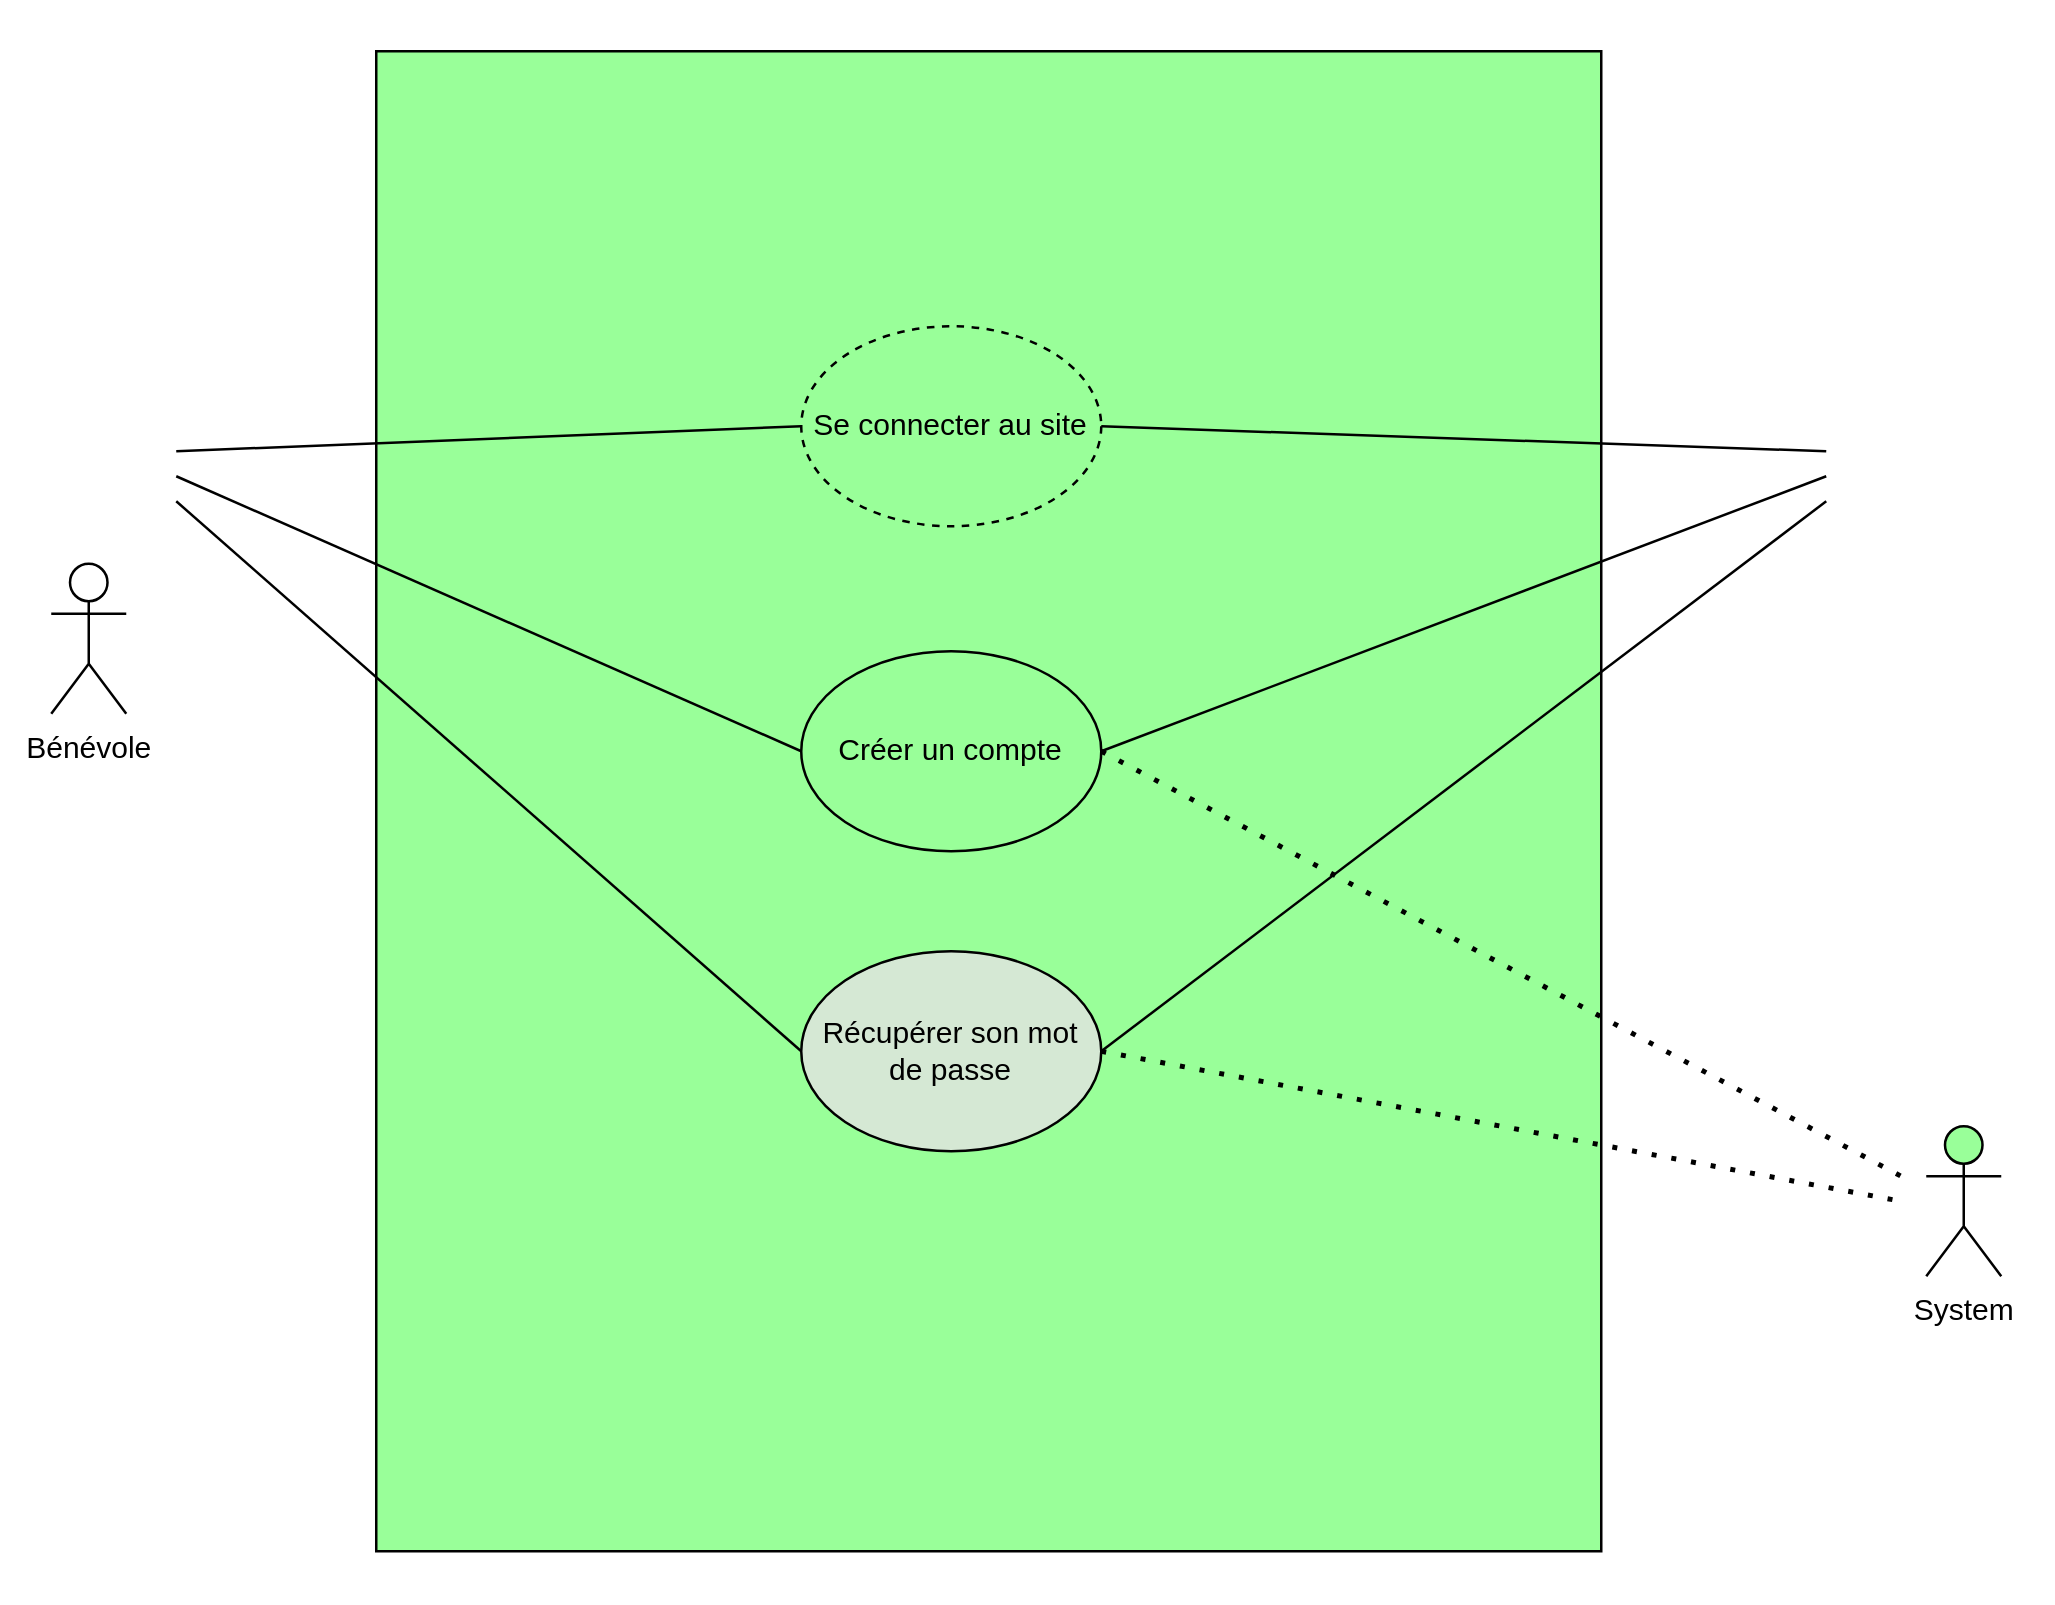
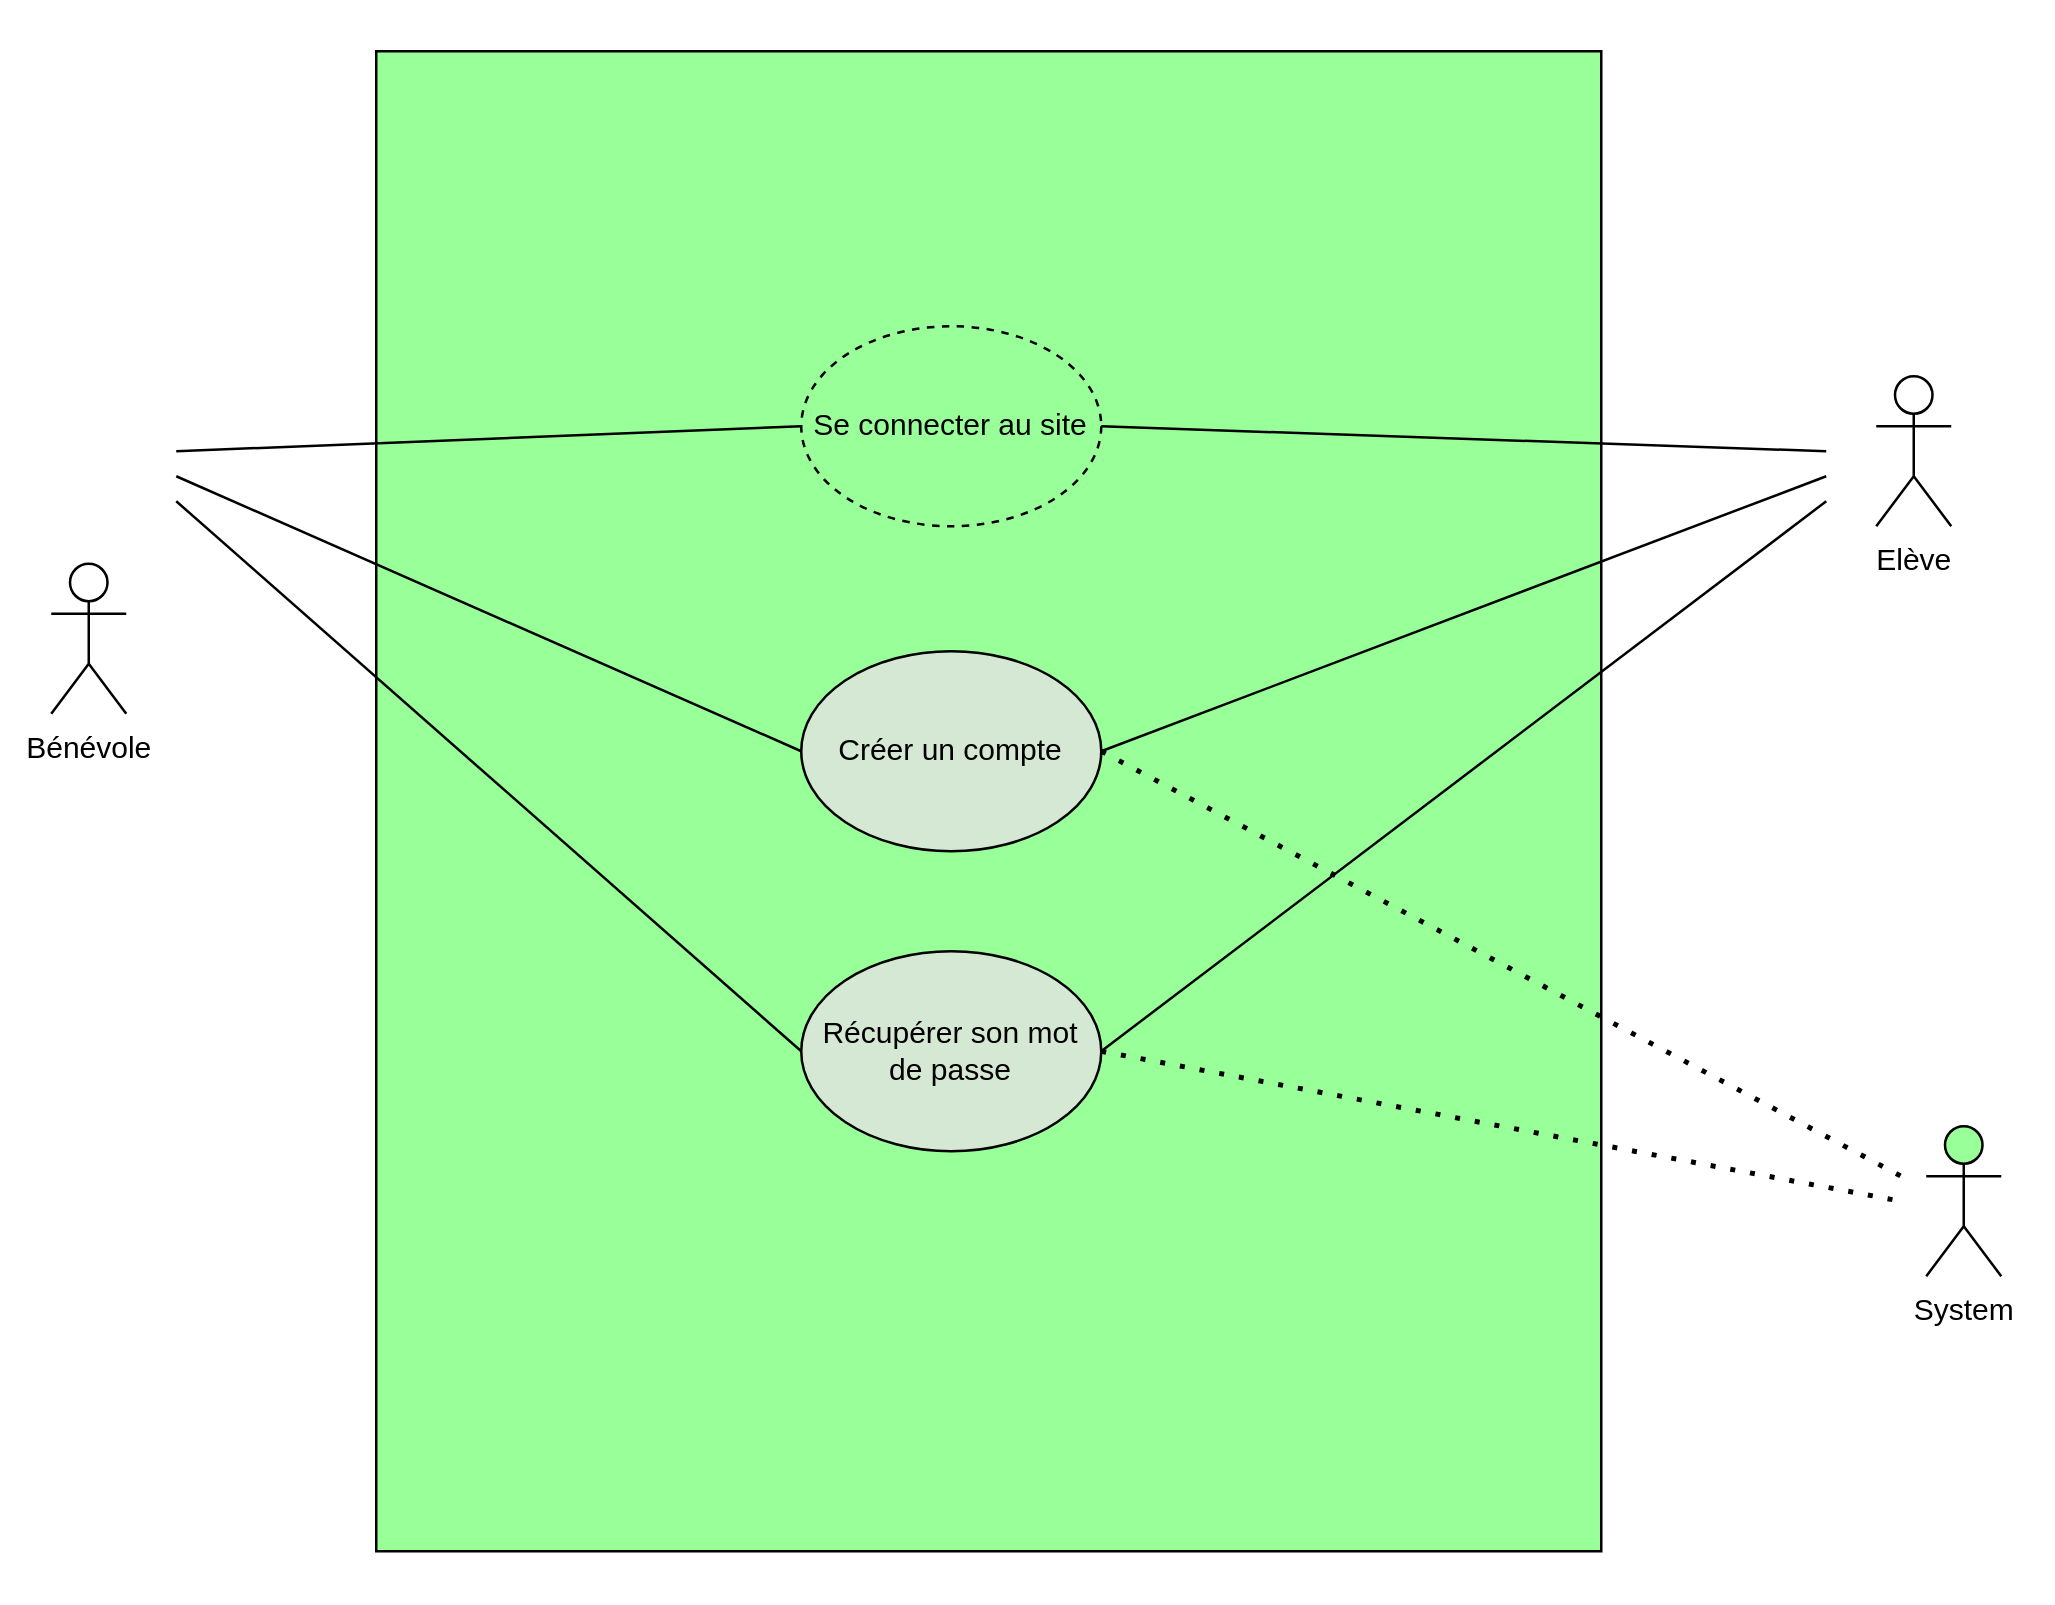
none -> (1914, 451)
(951, 751) -> (951, 751)
